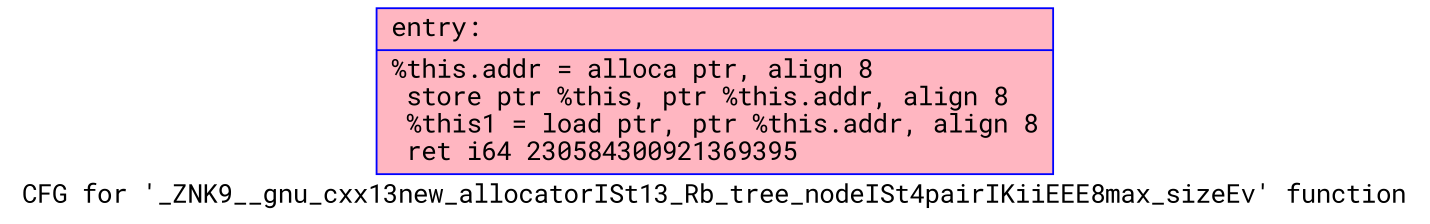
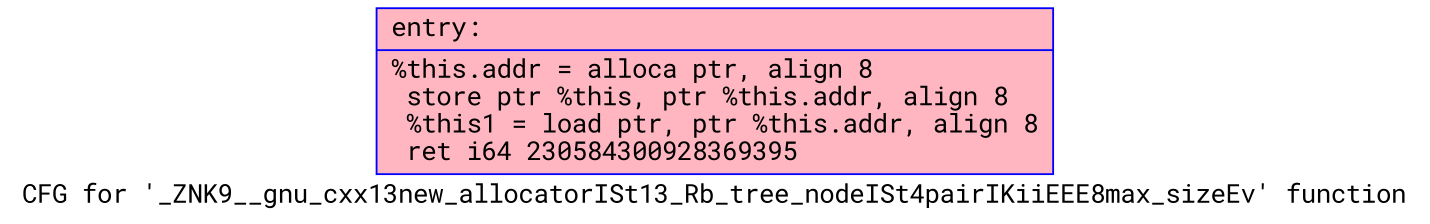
(594, 152) -> (594, 152)
